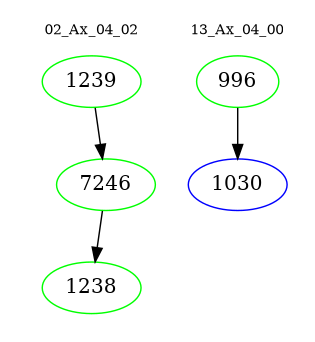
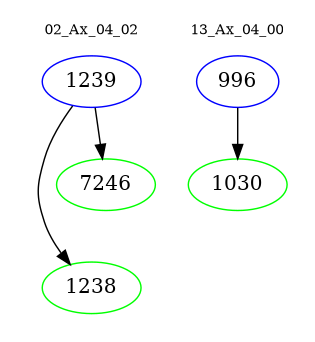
(92, 82) -> (92, 82)
(238, 82) -> (238, 82)
(238, 185) -> (238, 185)
(100, 229) -> (40, 178)
